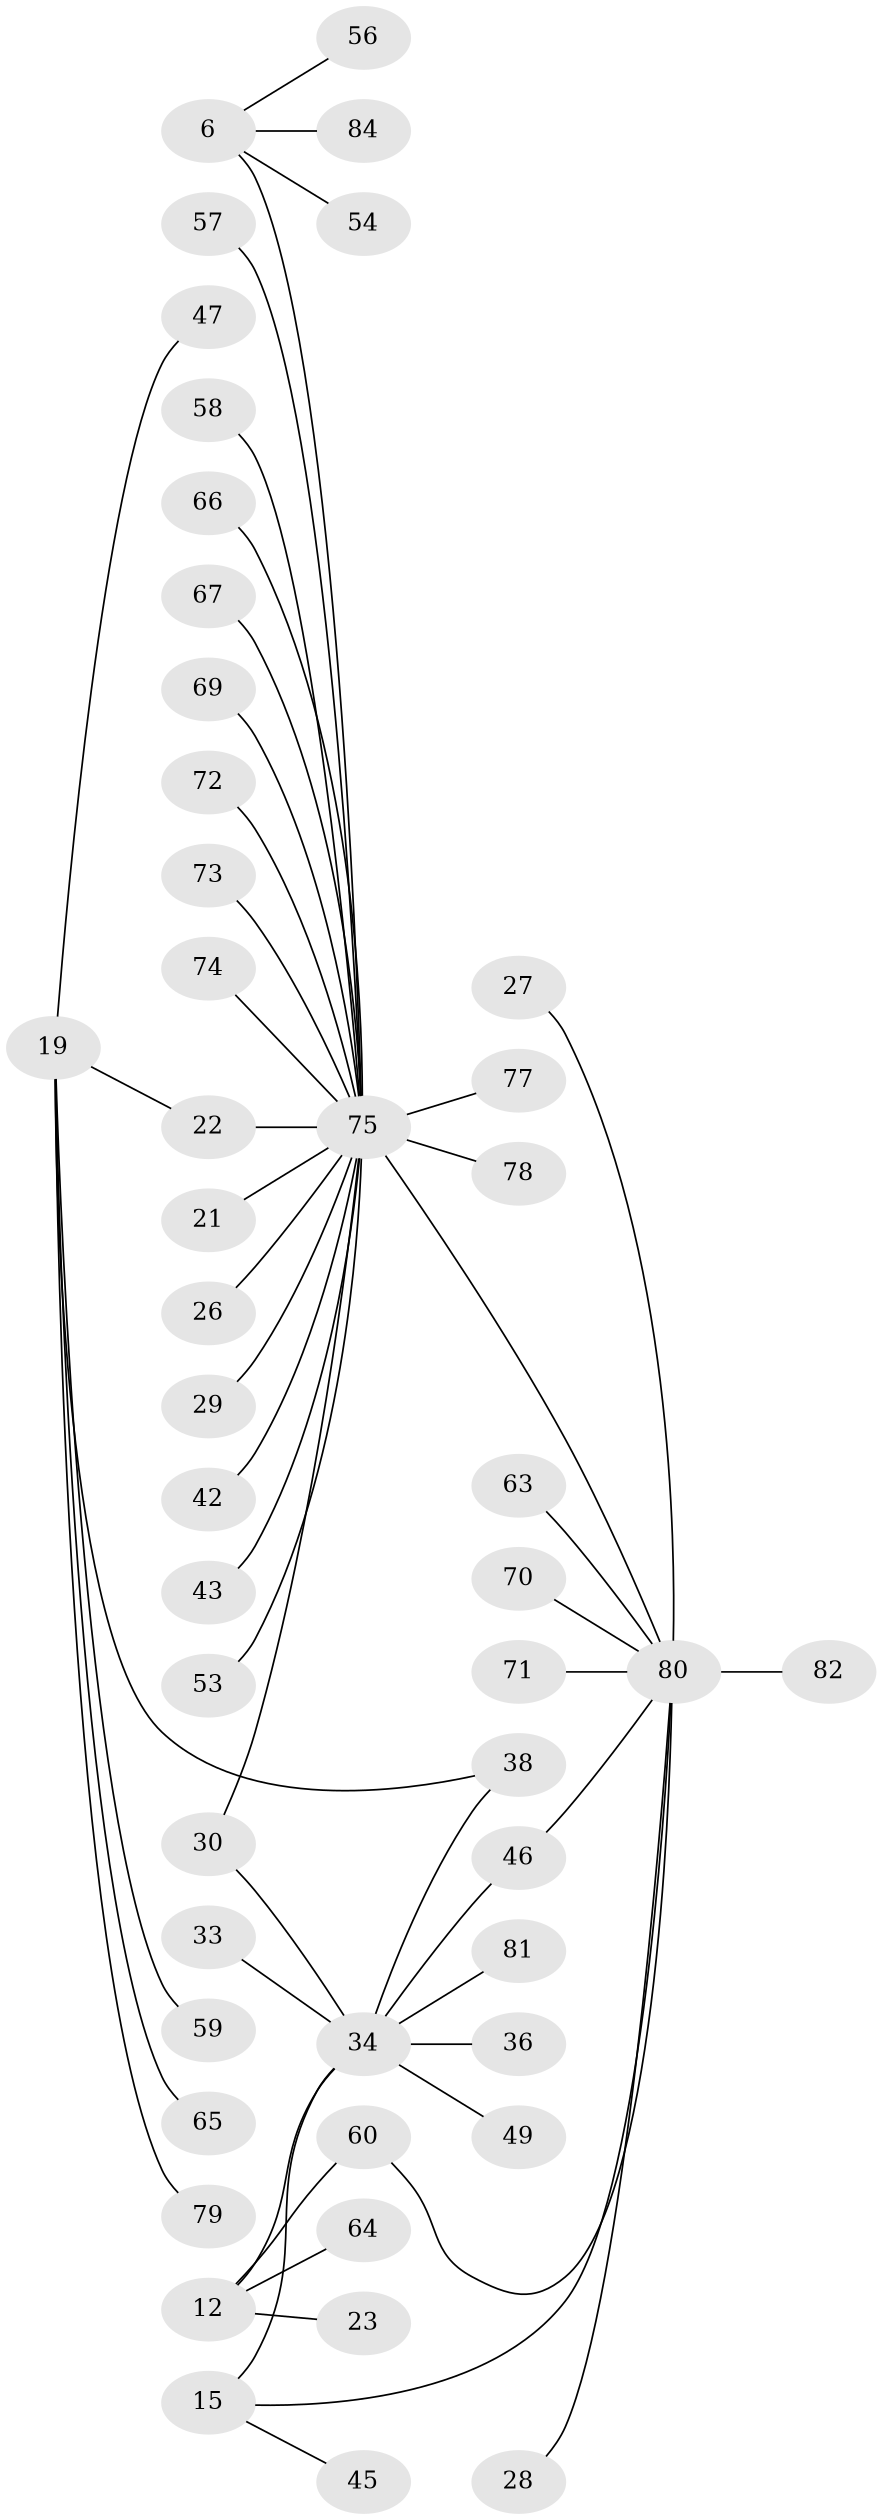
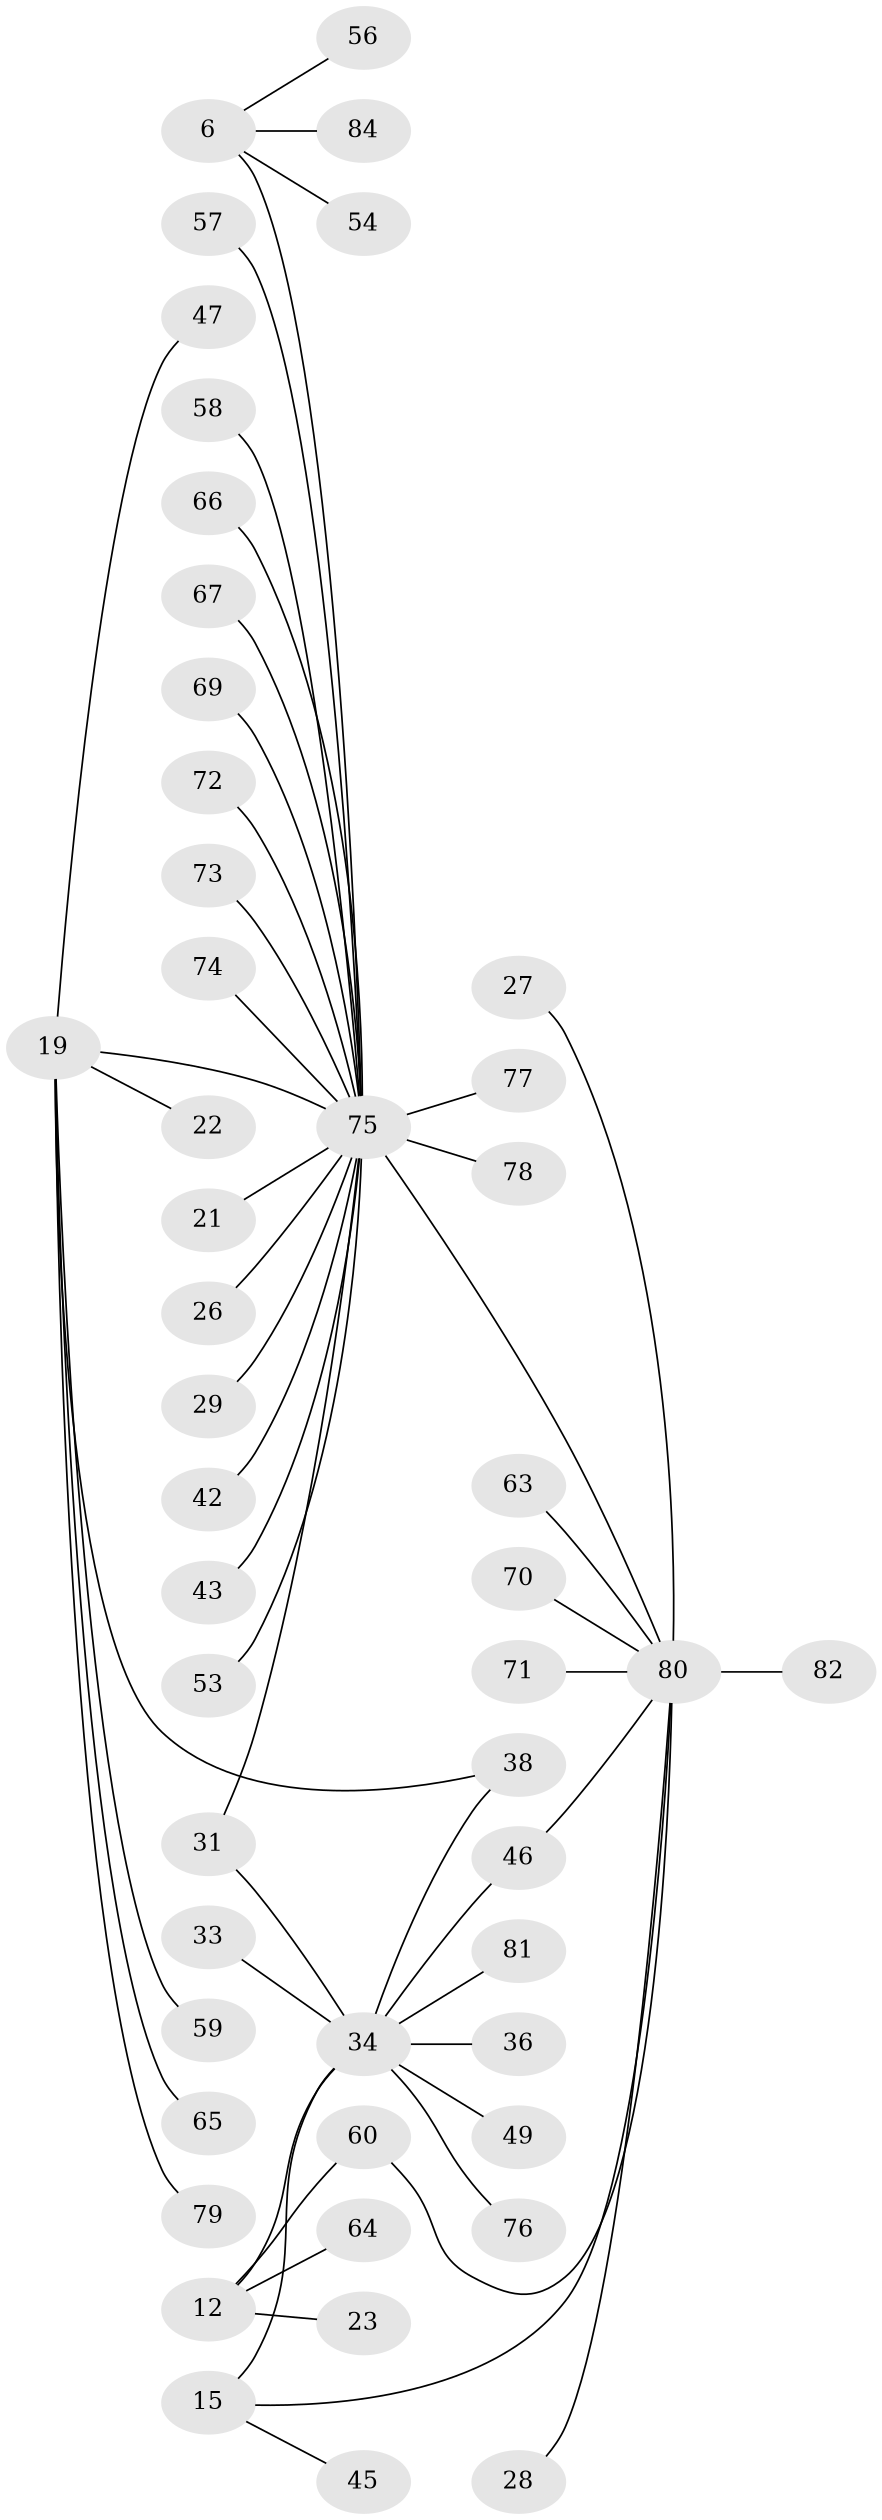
(286, 1127) -> (216, 1071)
(209, 1844) -> (209, 1844)
none -> (519, 2230)
